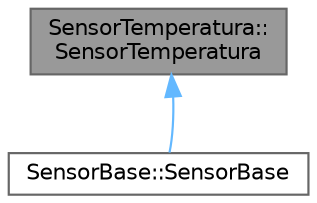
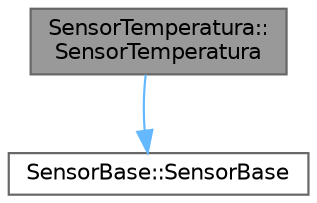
(173, 125) -> (144, 102)
